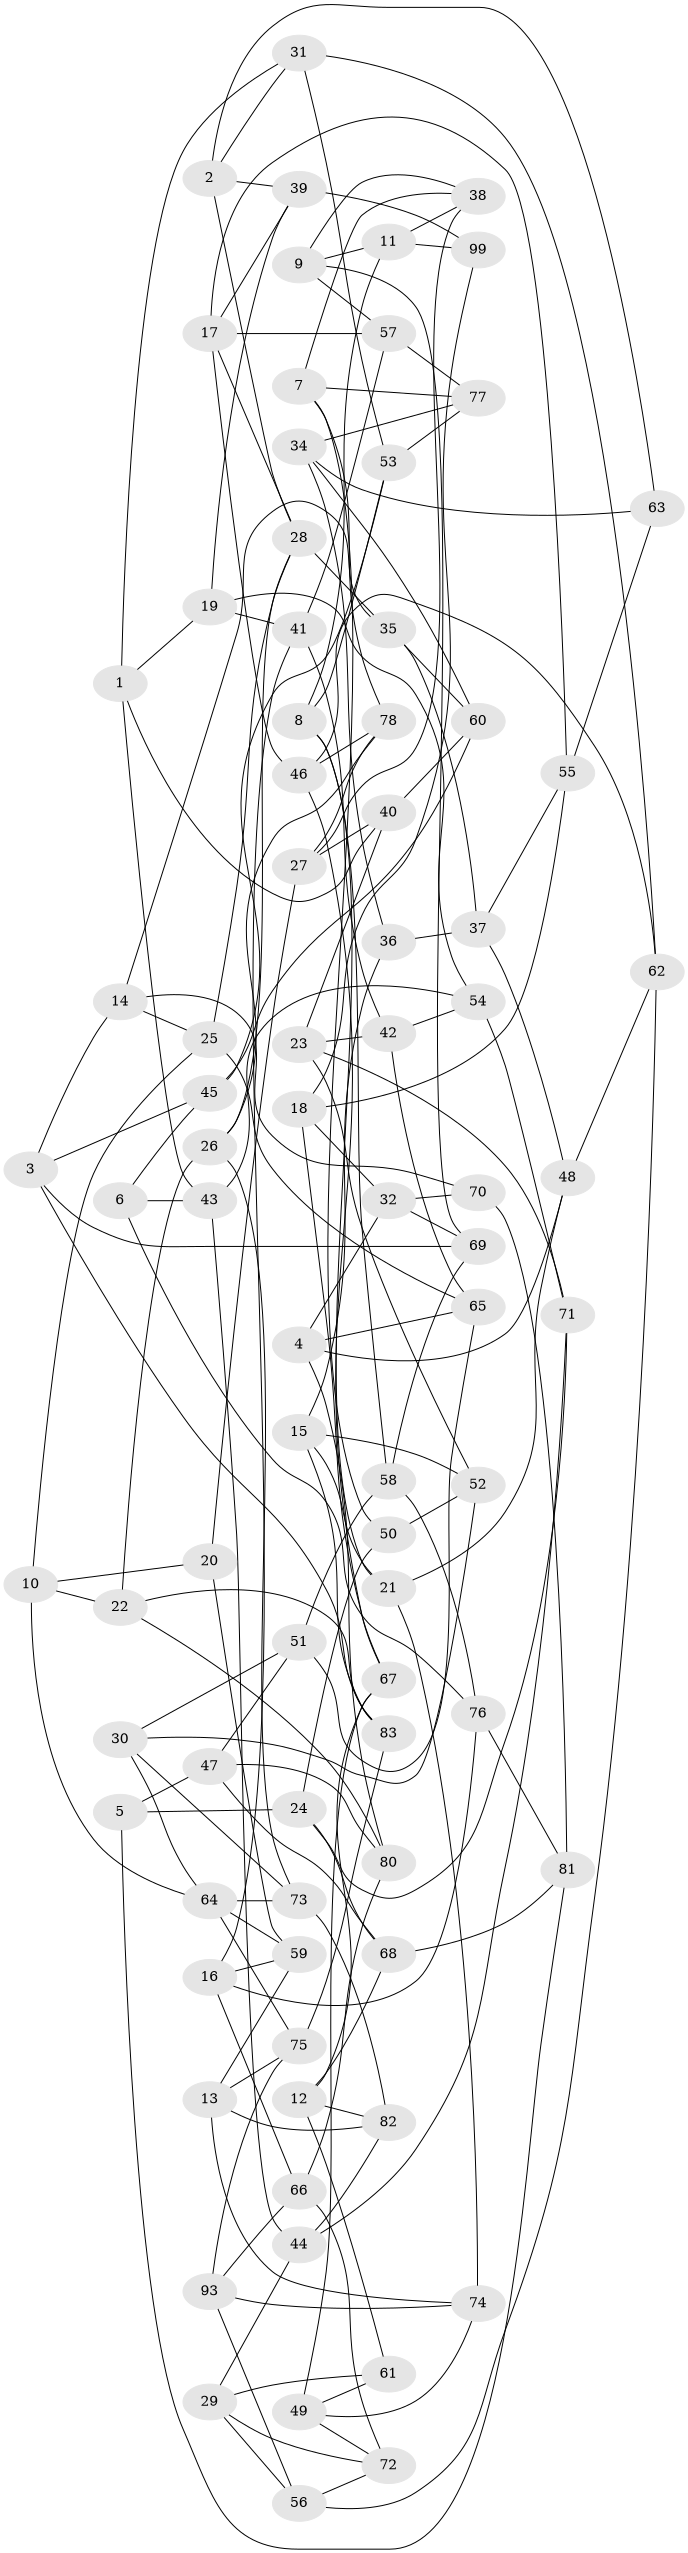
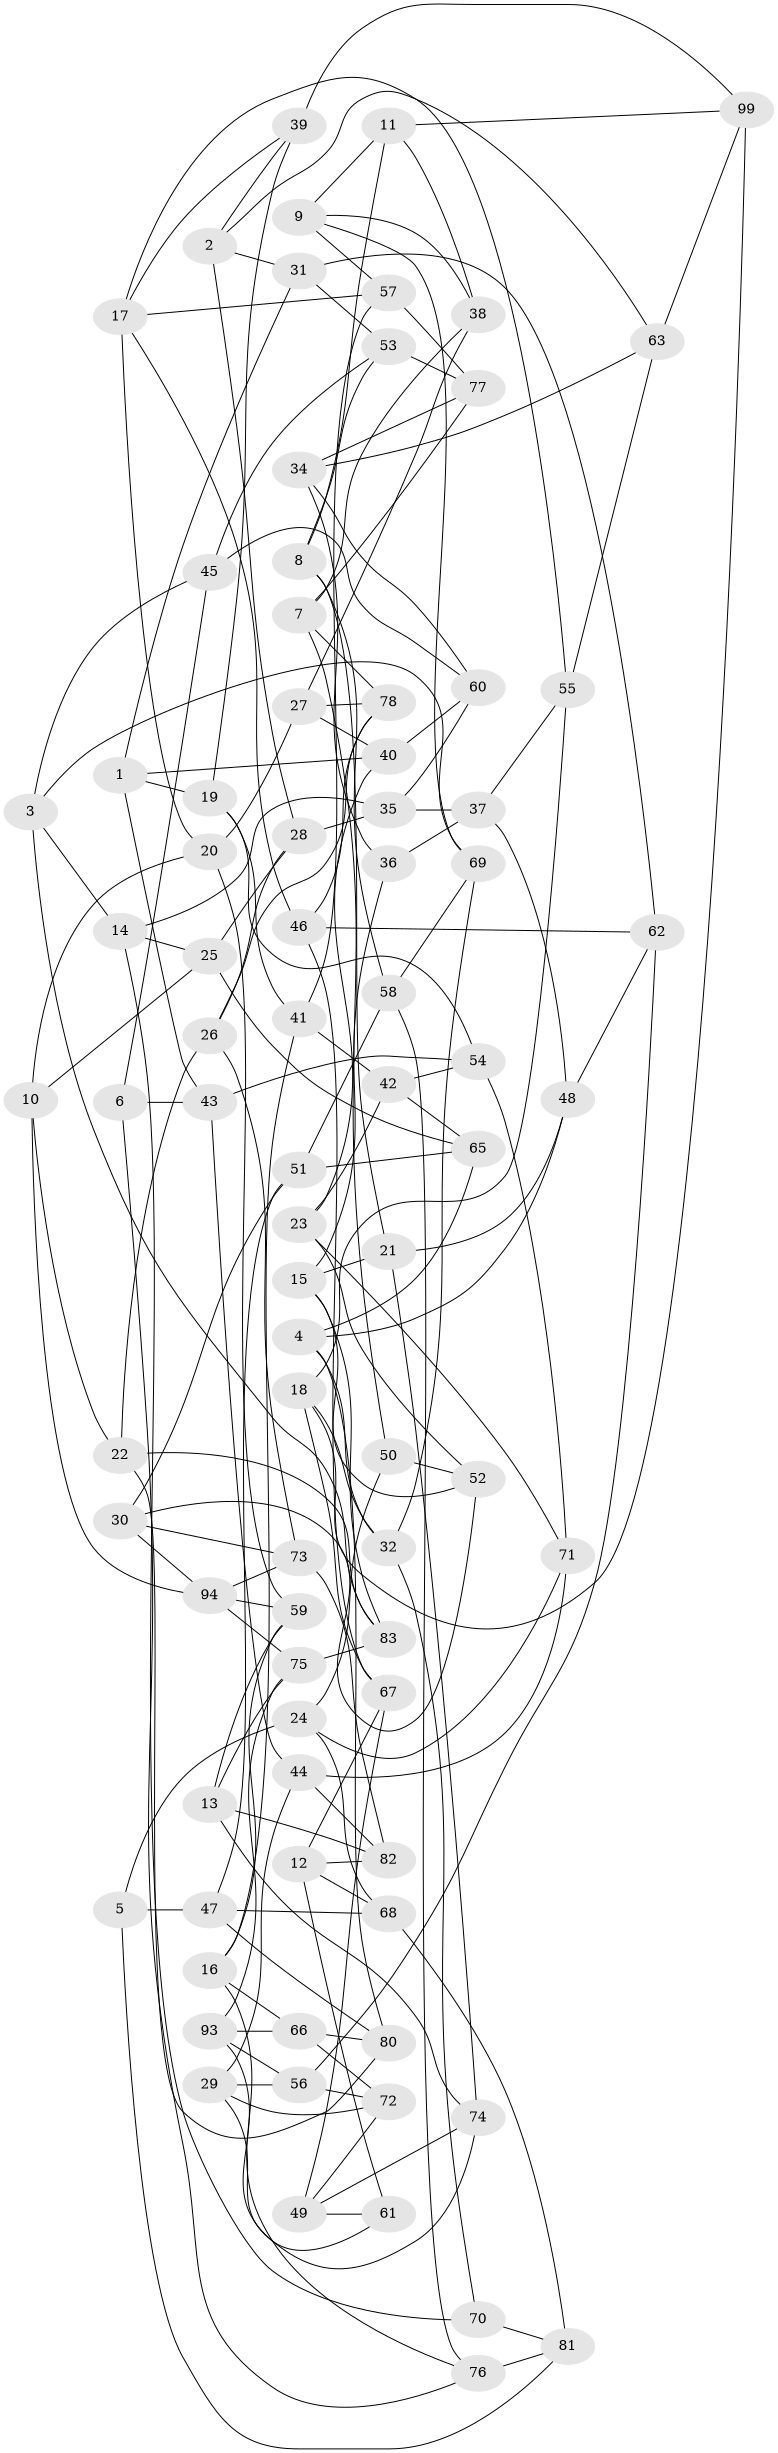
none -> (702, 226)
(255, 436) -> (139, 590)
(210, 1901) -> (210, 1596)
